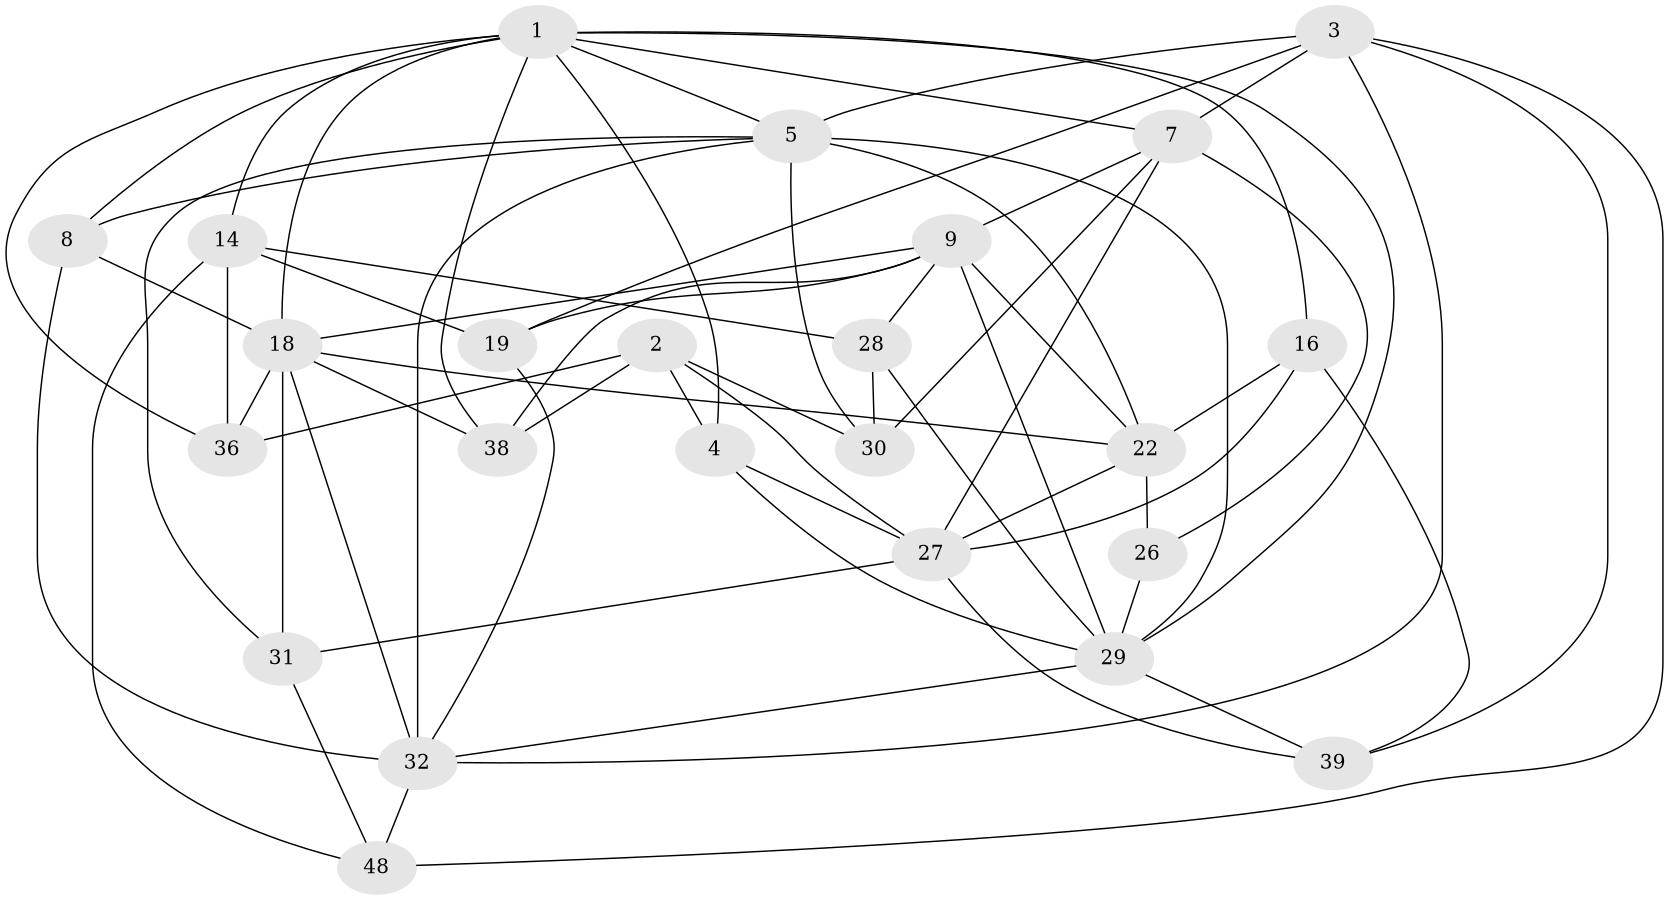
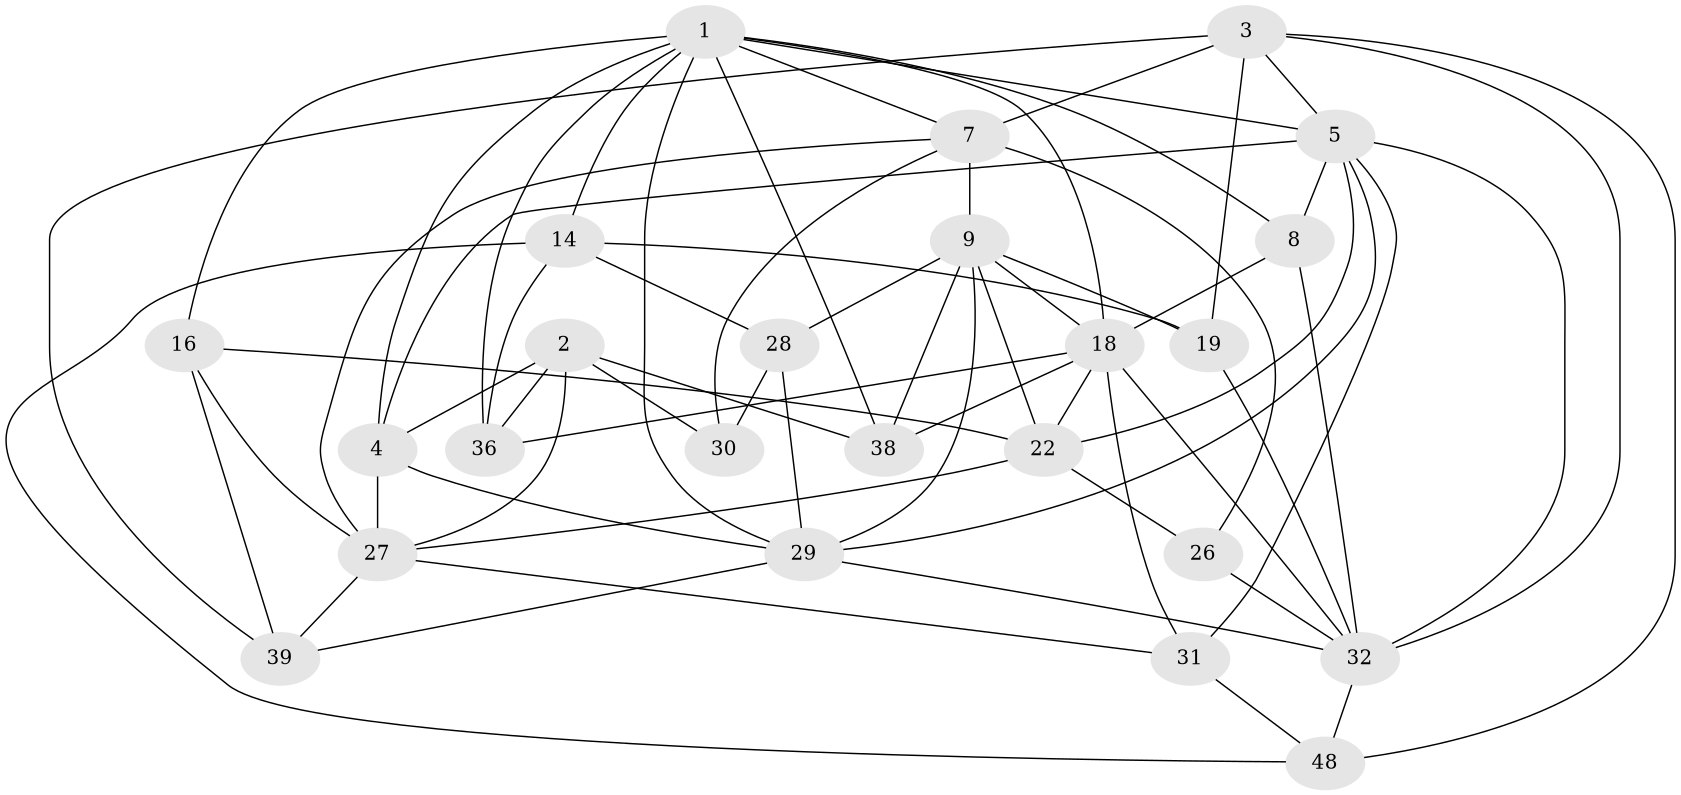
(801, 301) -> (805, 183)
(1131, 607) -> (1282, 607)
